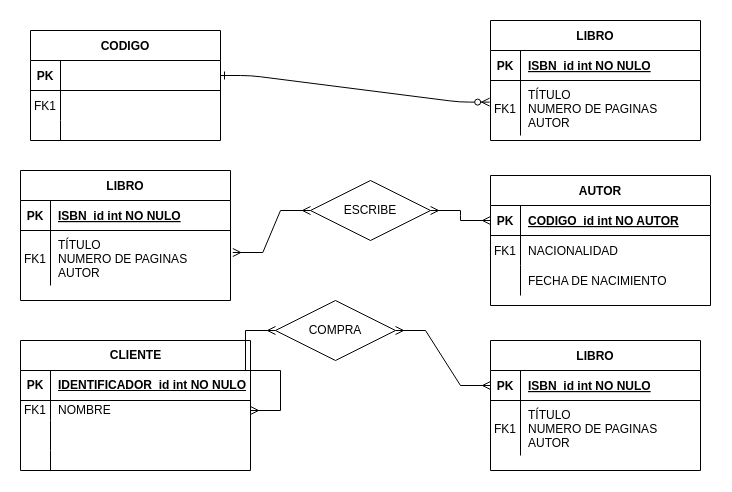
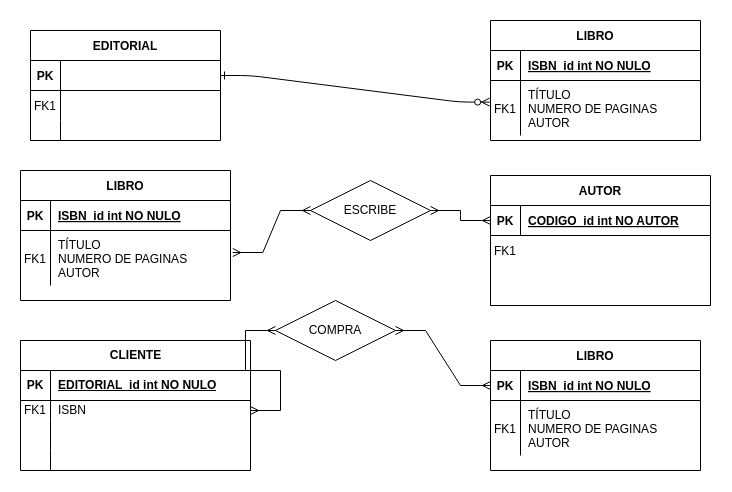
(125, 46) -> (125, 46)
(616, 251) -> none
(616, 281) -> none
(145, 386) -> (131, 386)
(79, 411) -> (72, 411)
